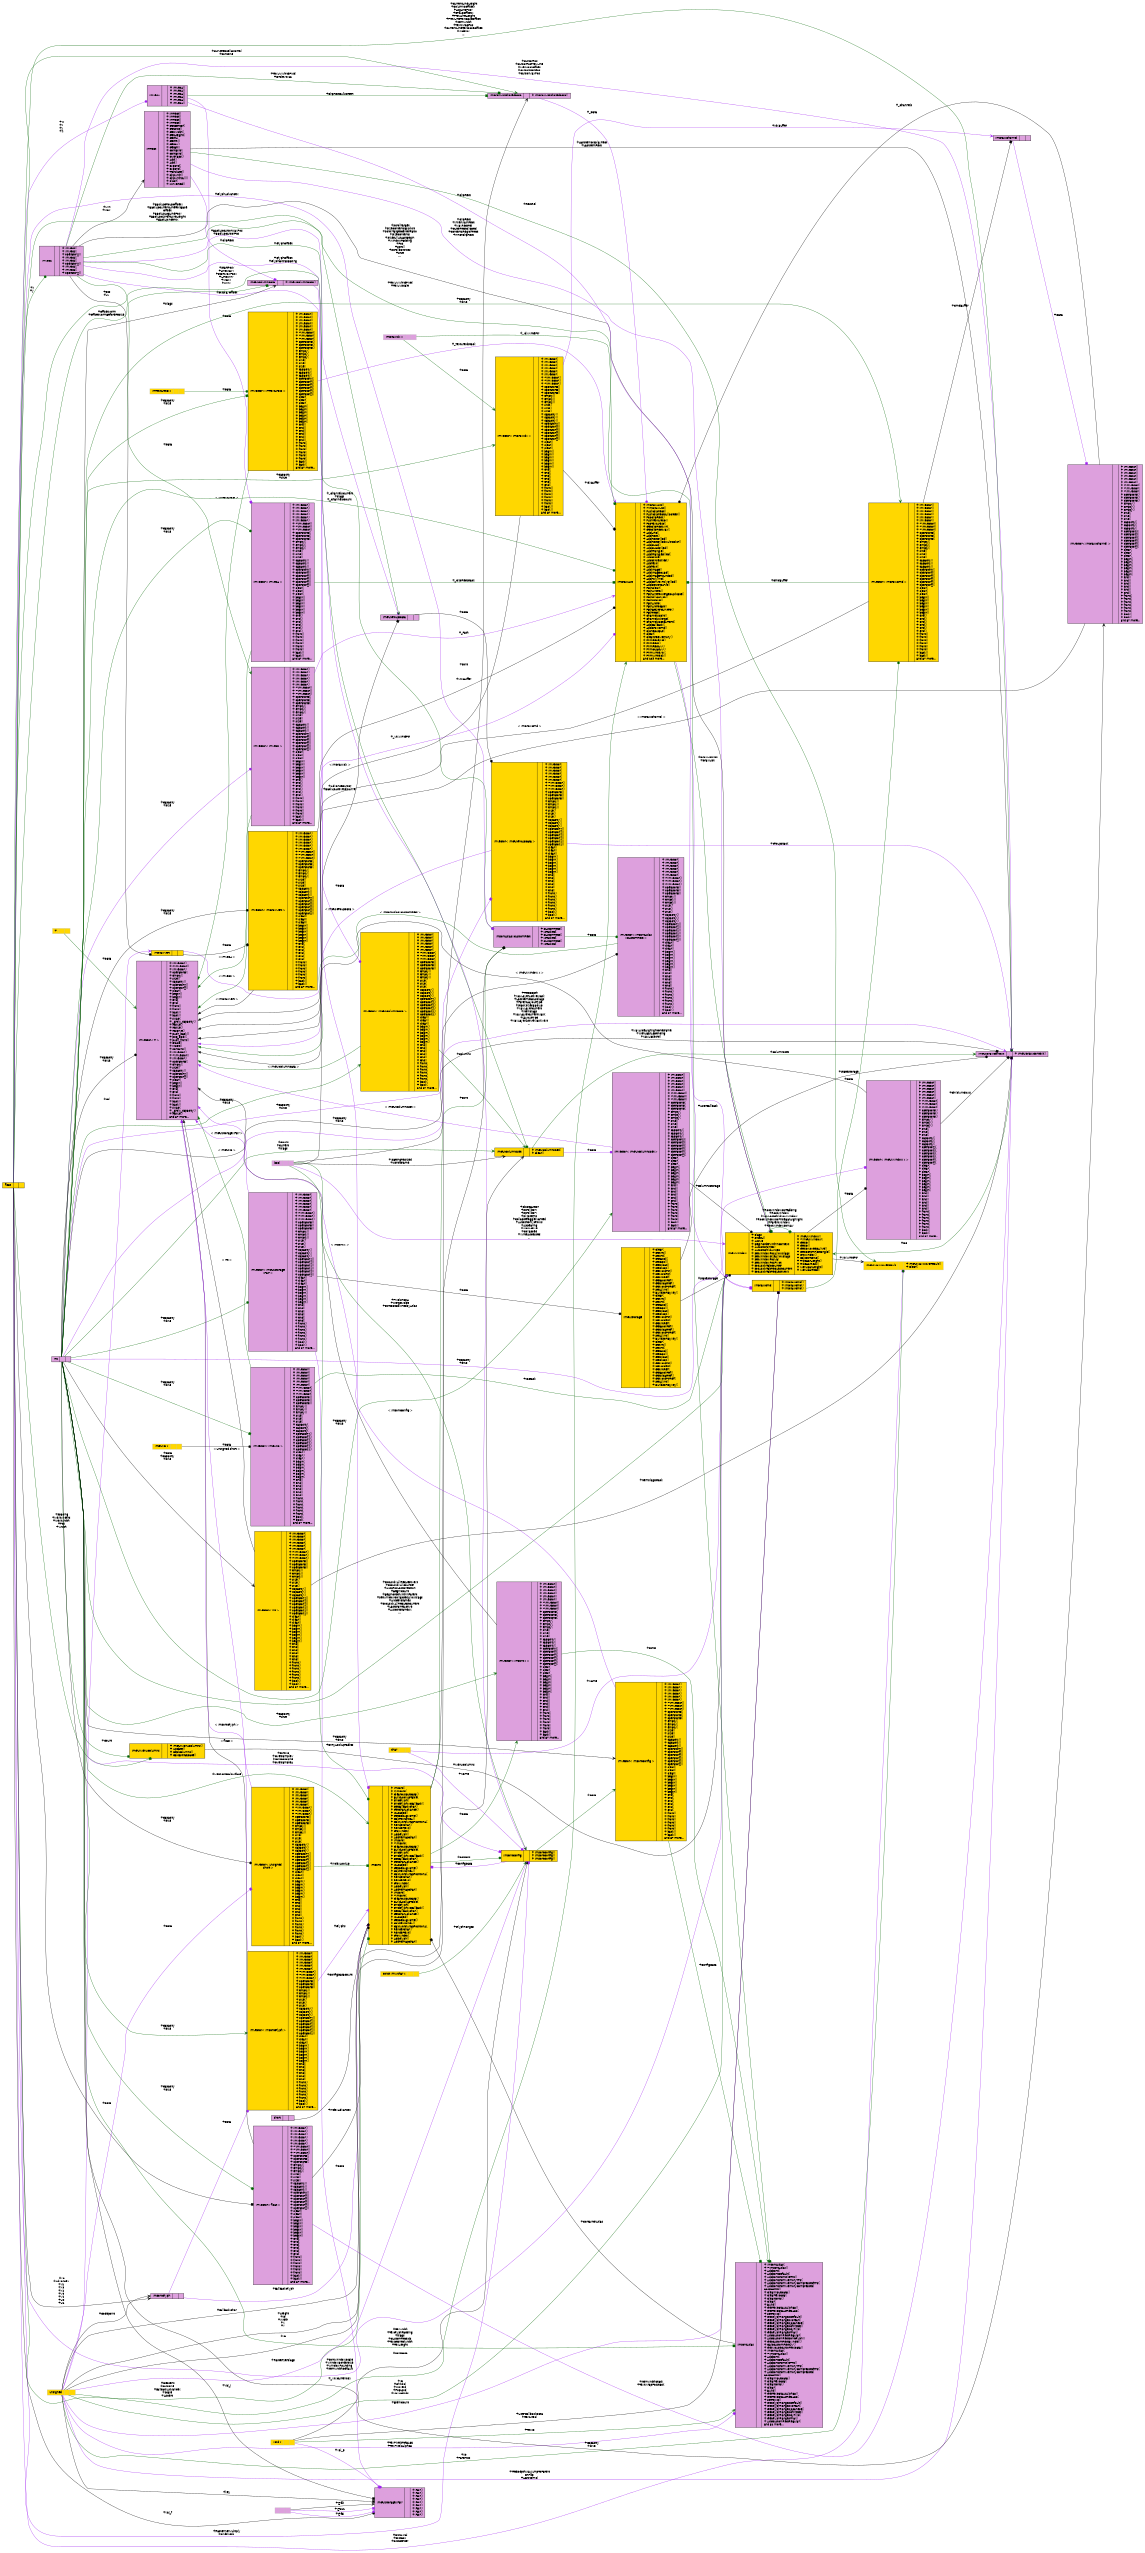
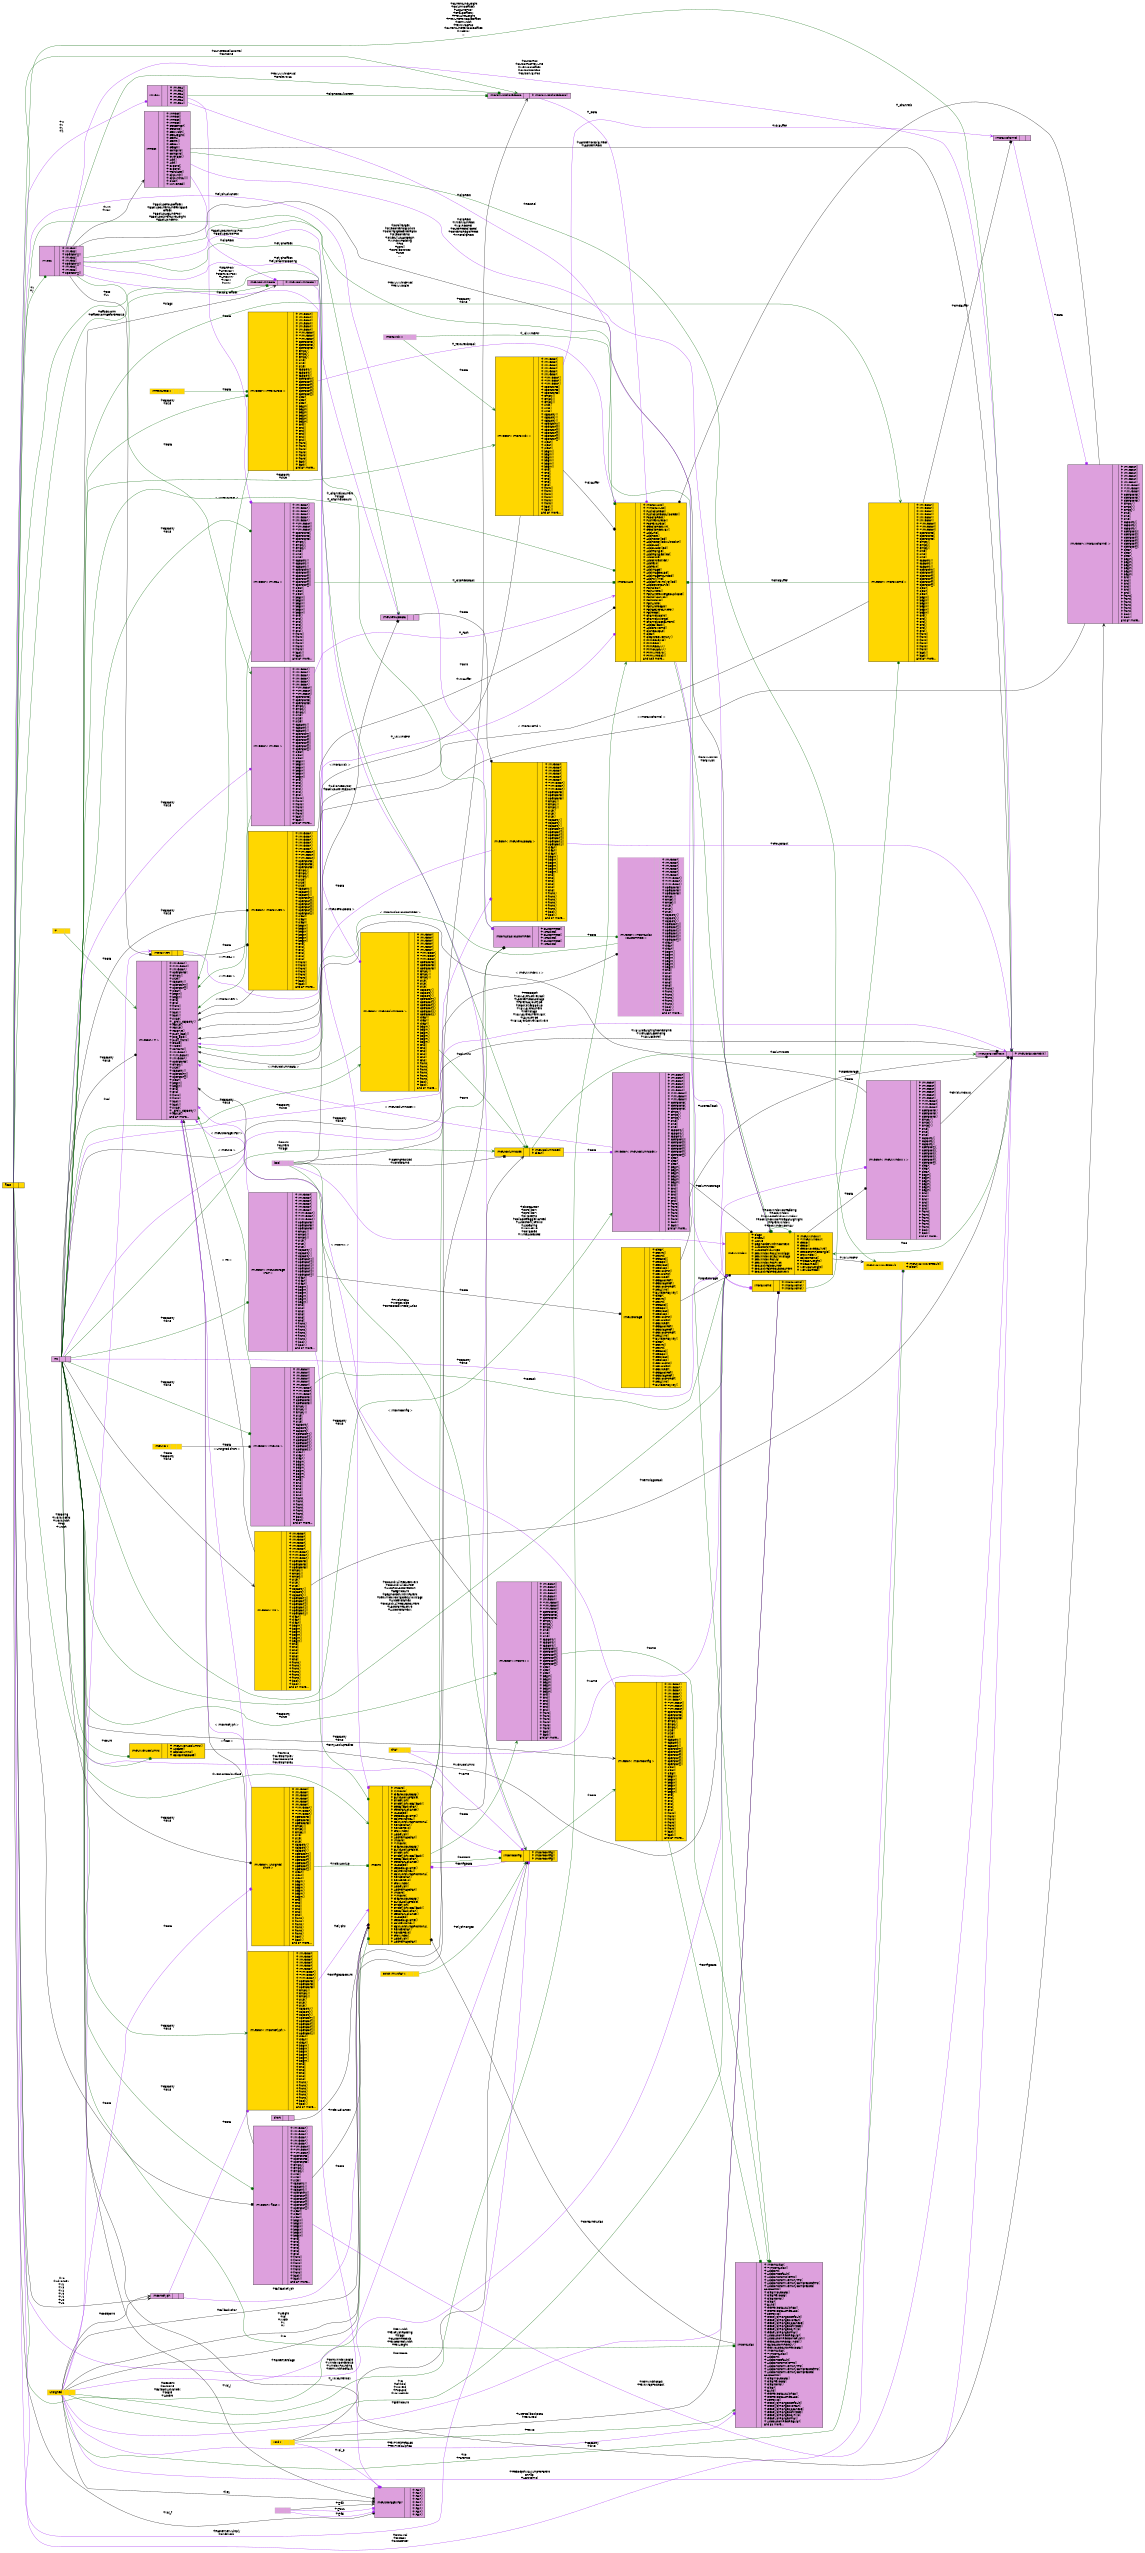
(651, 937) -> (651, 937)
(398, 1166) -> (398, 1166)
(96, 2191) -> (96, 2191)
